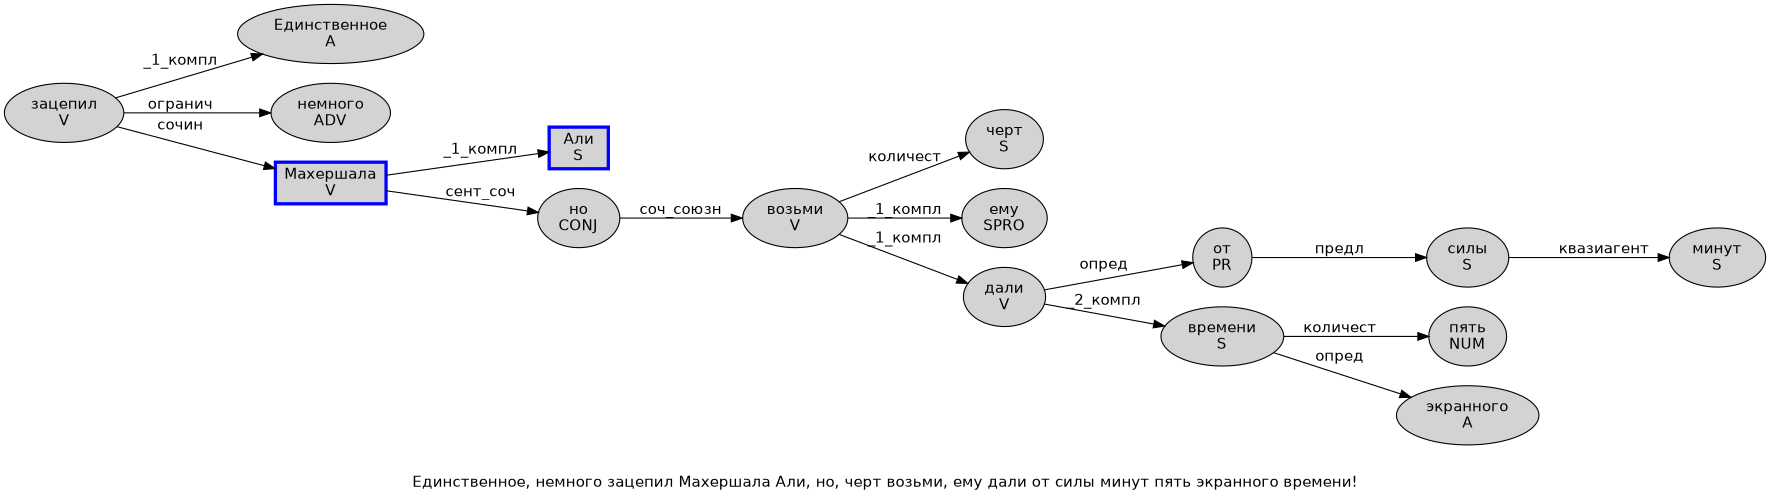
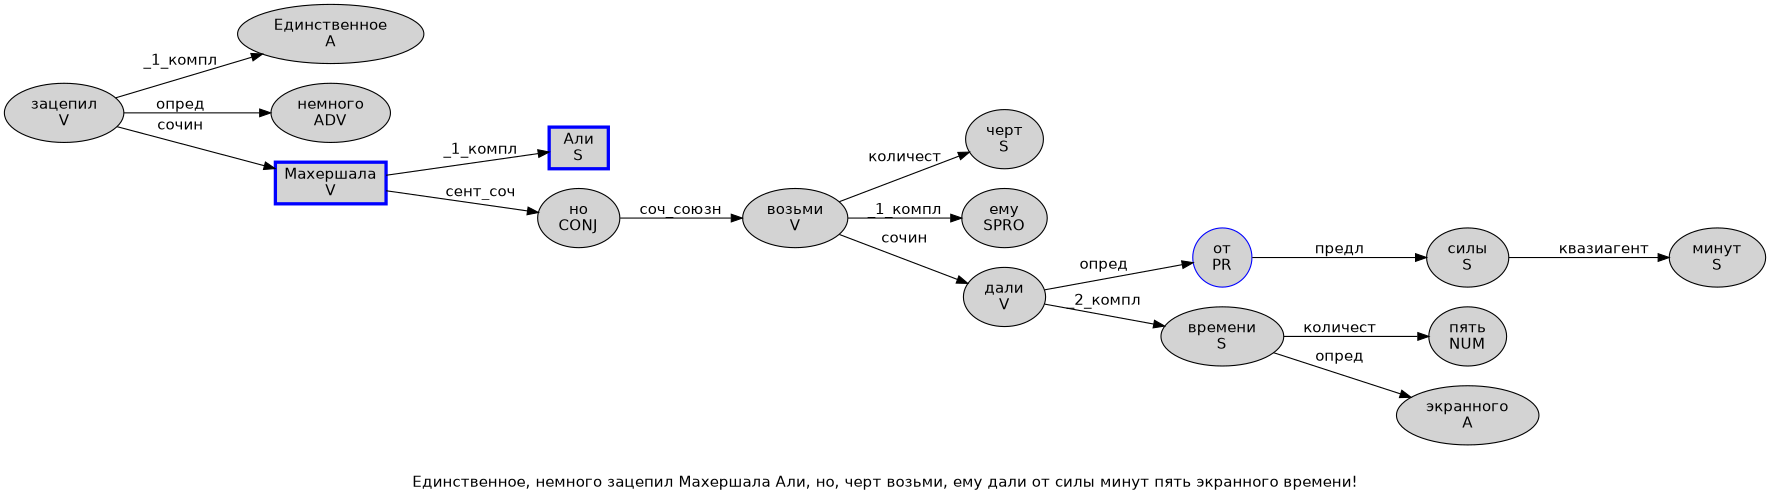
(181, 105) -> (181, 105)
(905, 238) -> (905, 238)
(1222, 258) -> (1222, 258)
